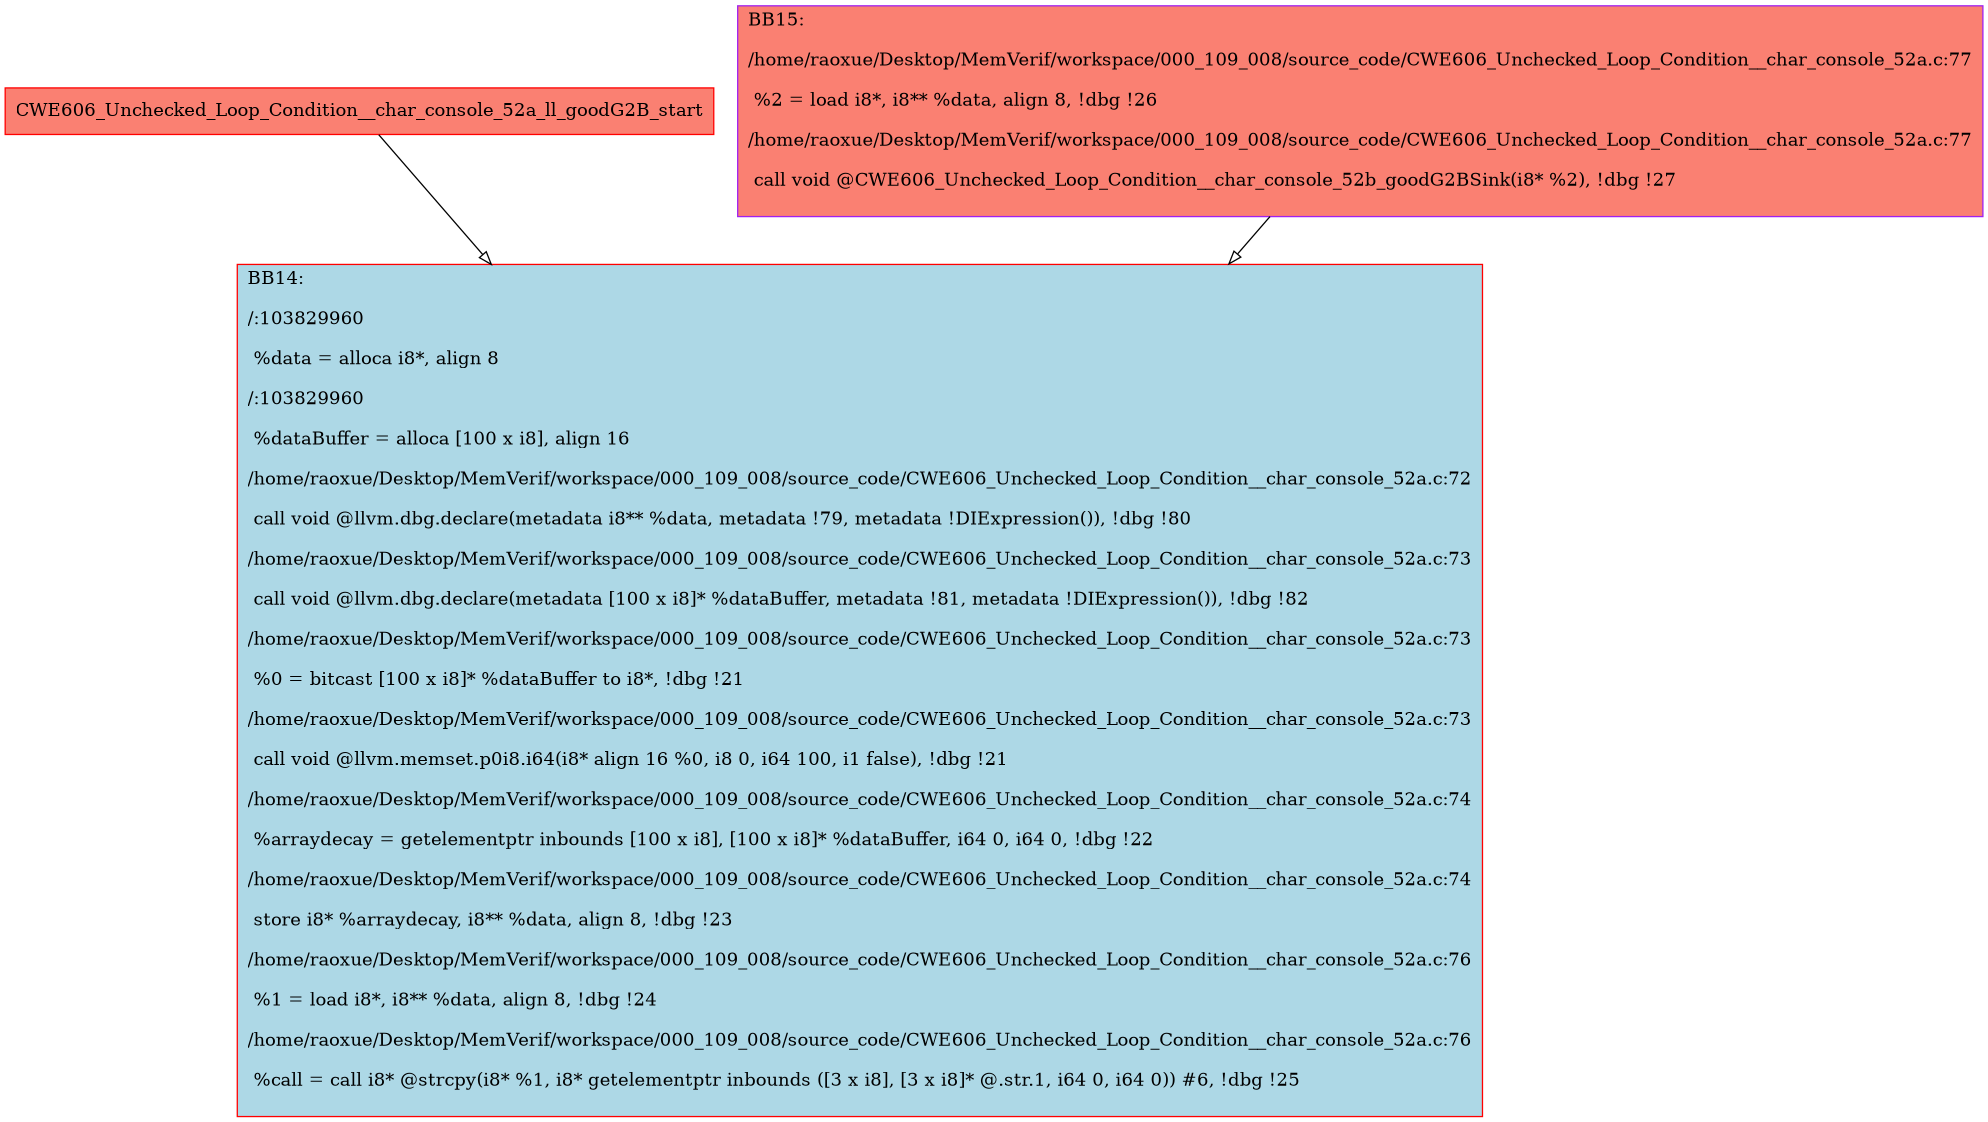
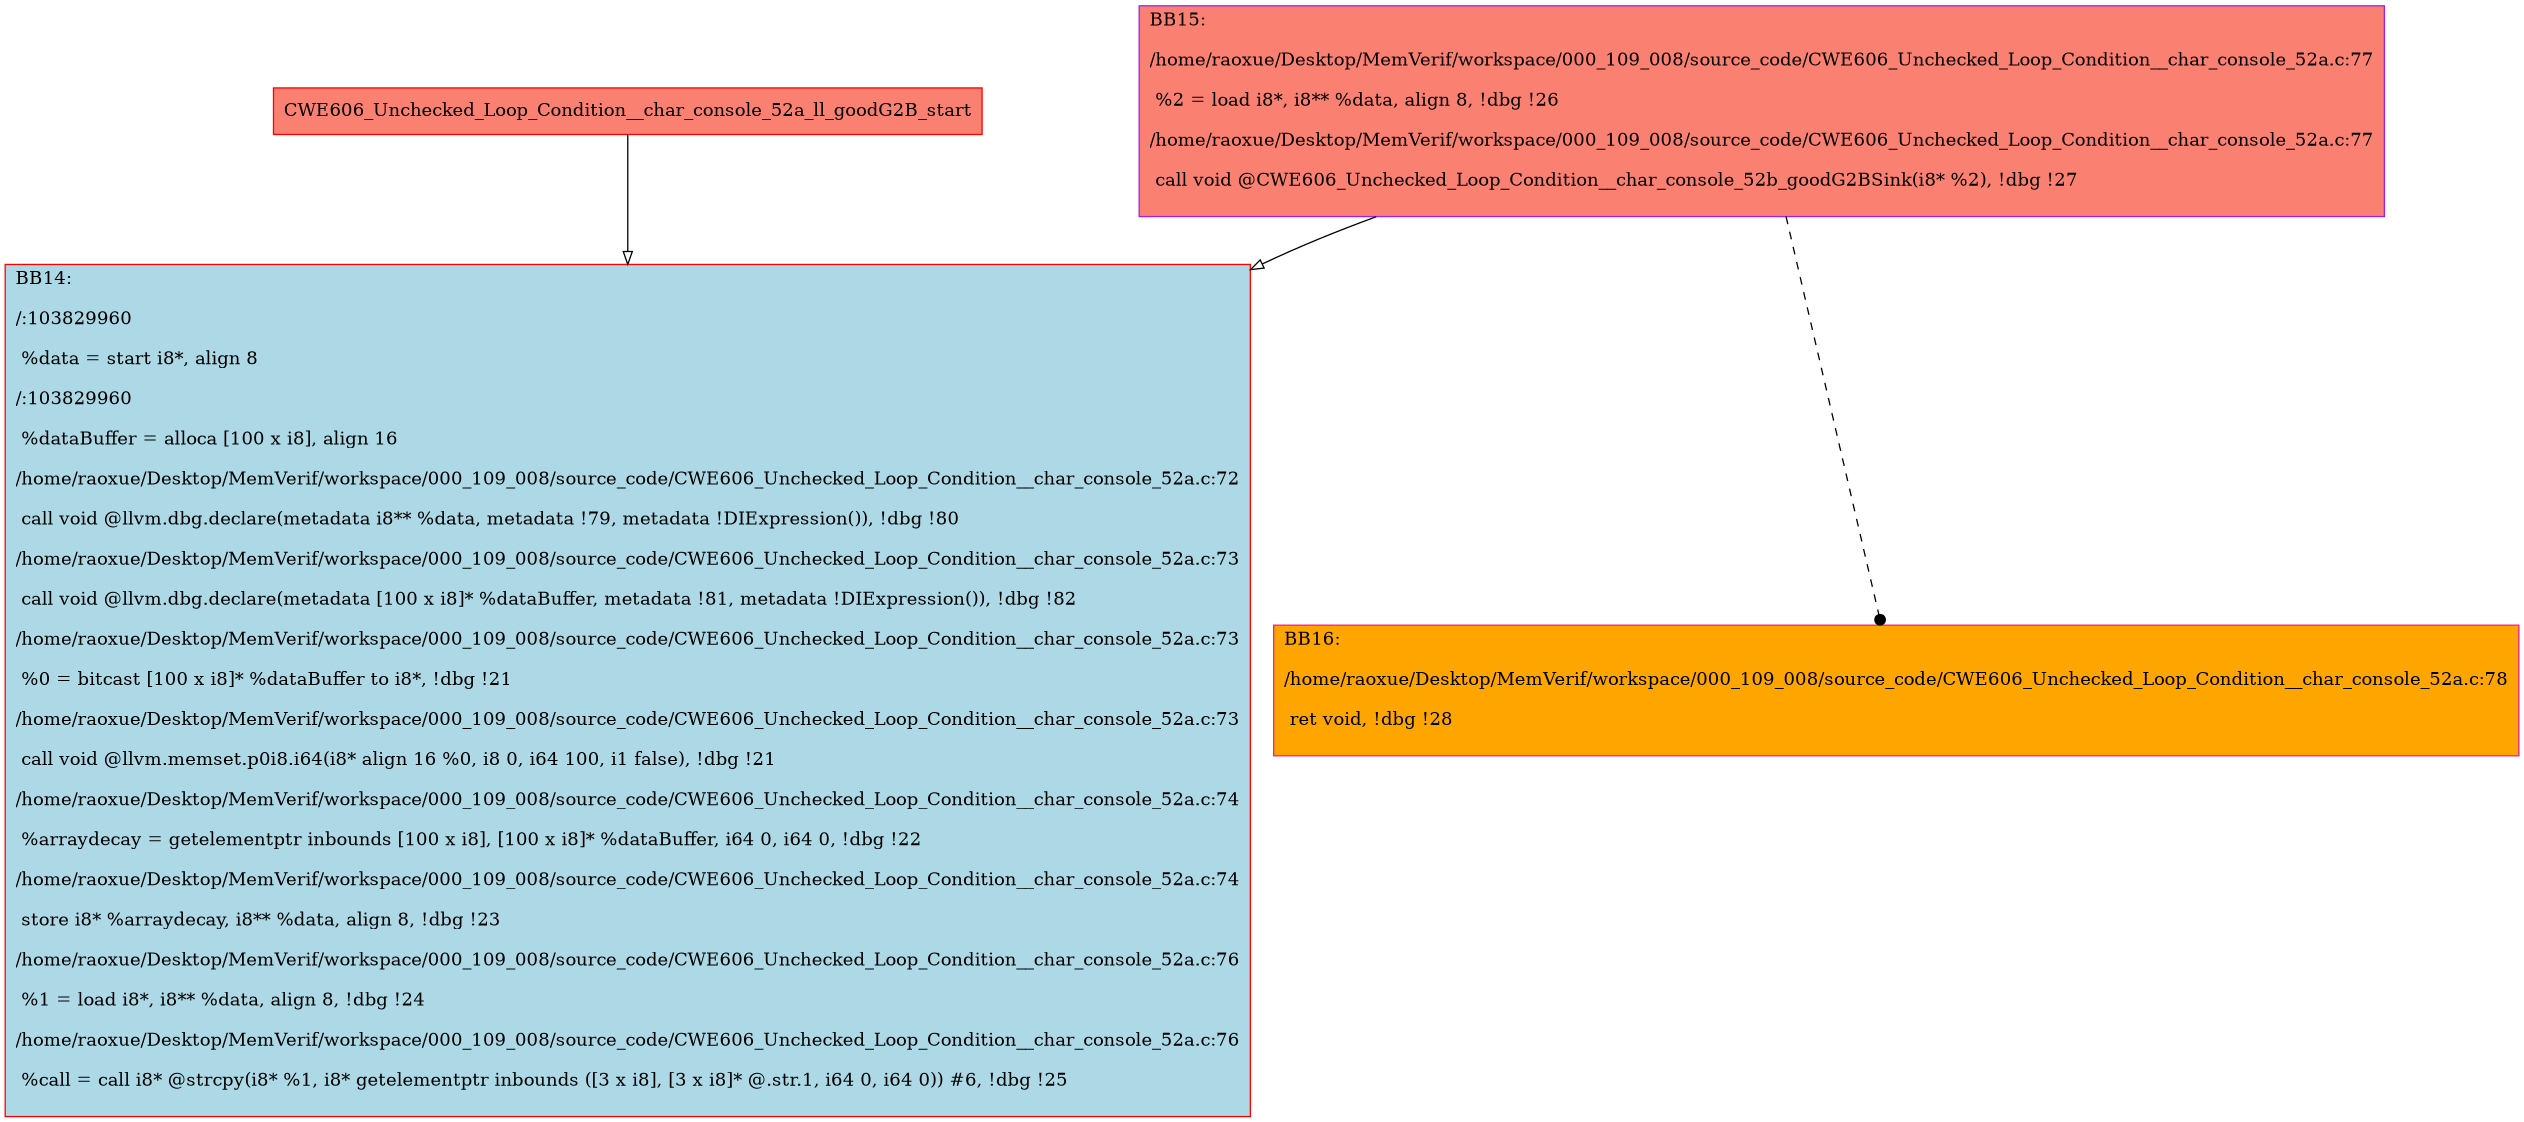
(374, 359) -> (137, 359)
none -> (1896, 690)
